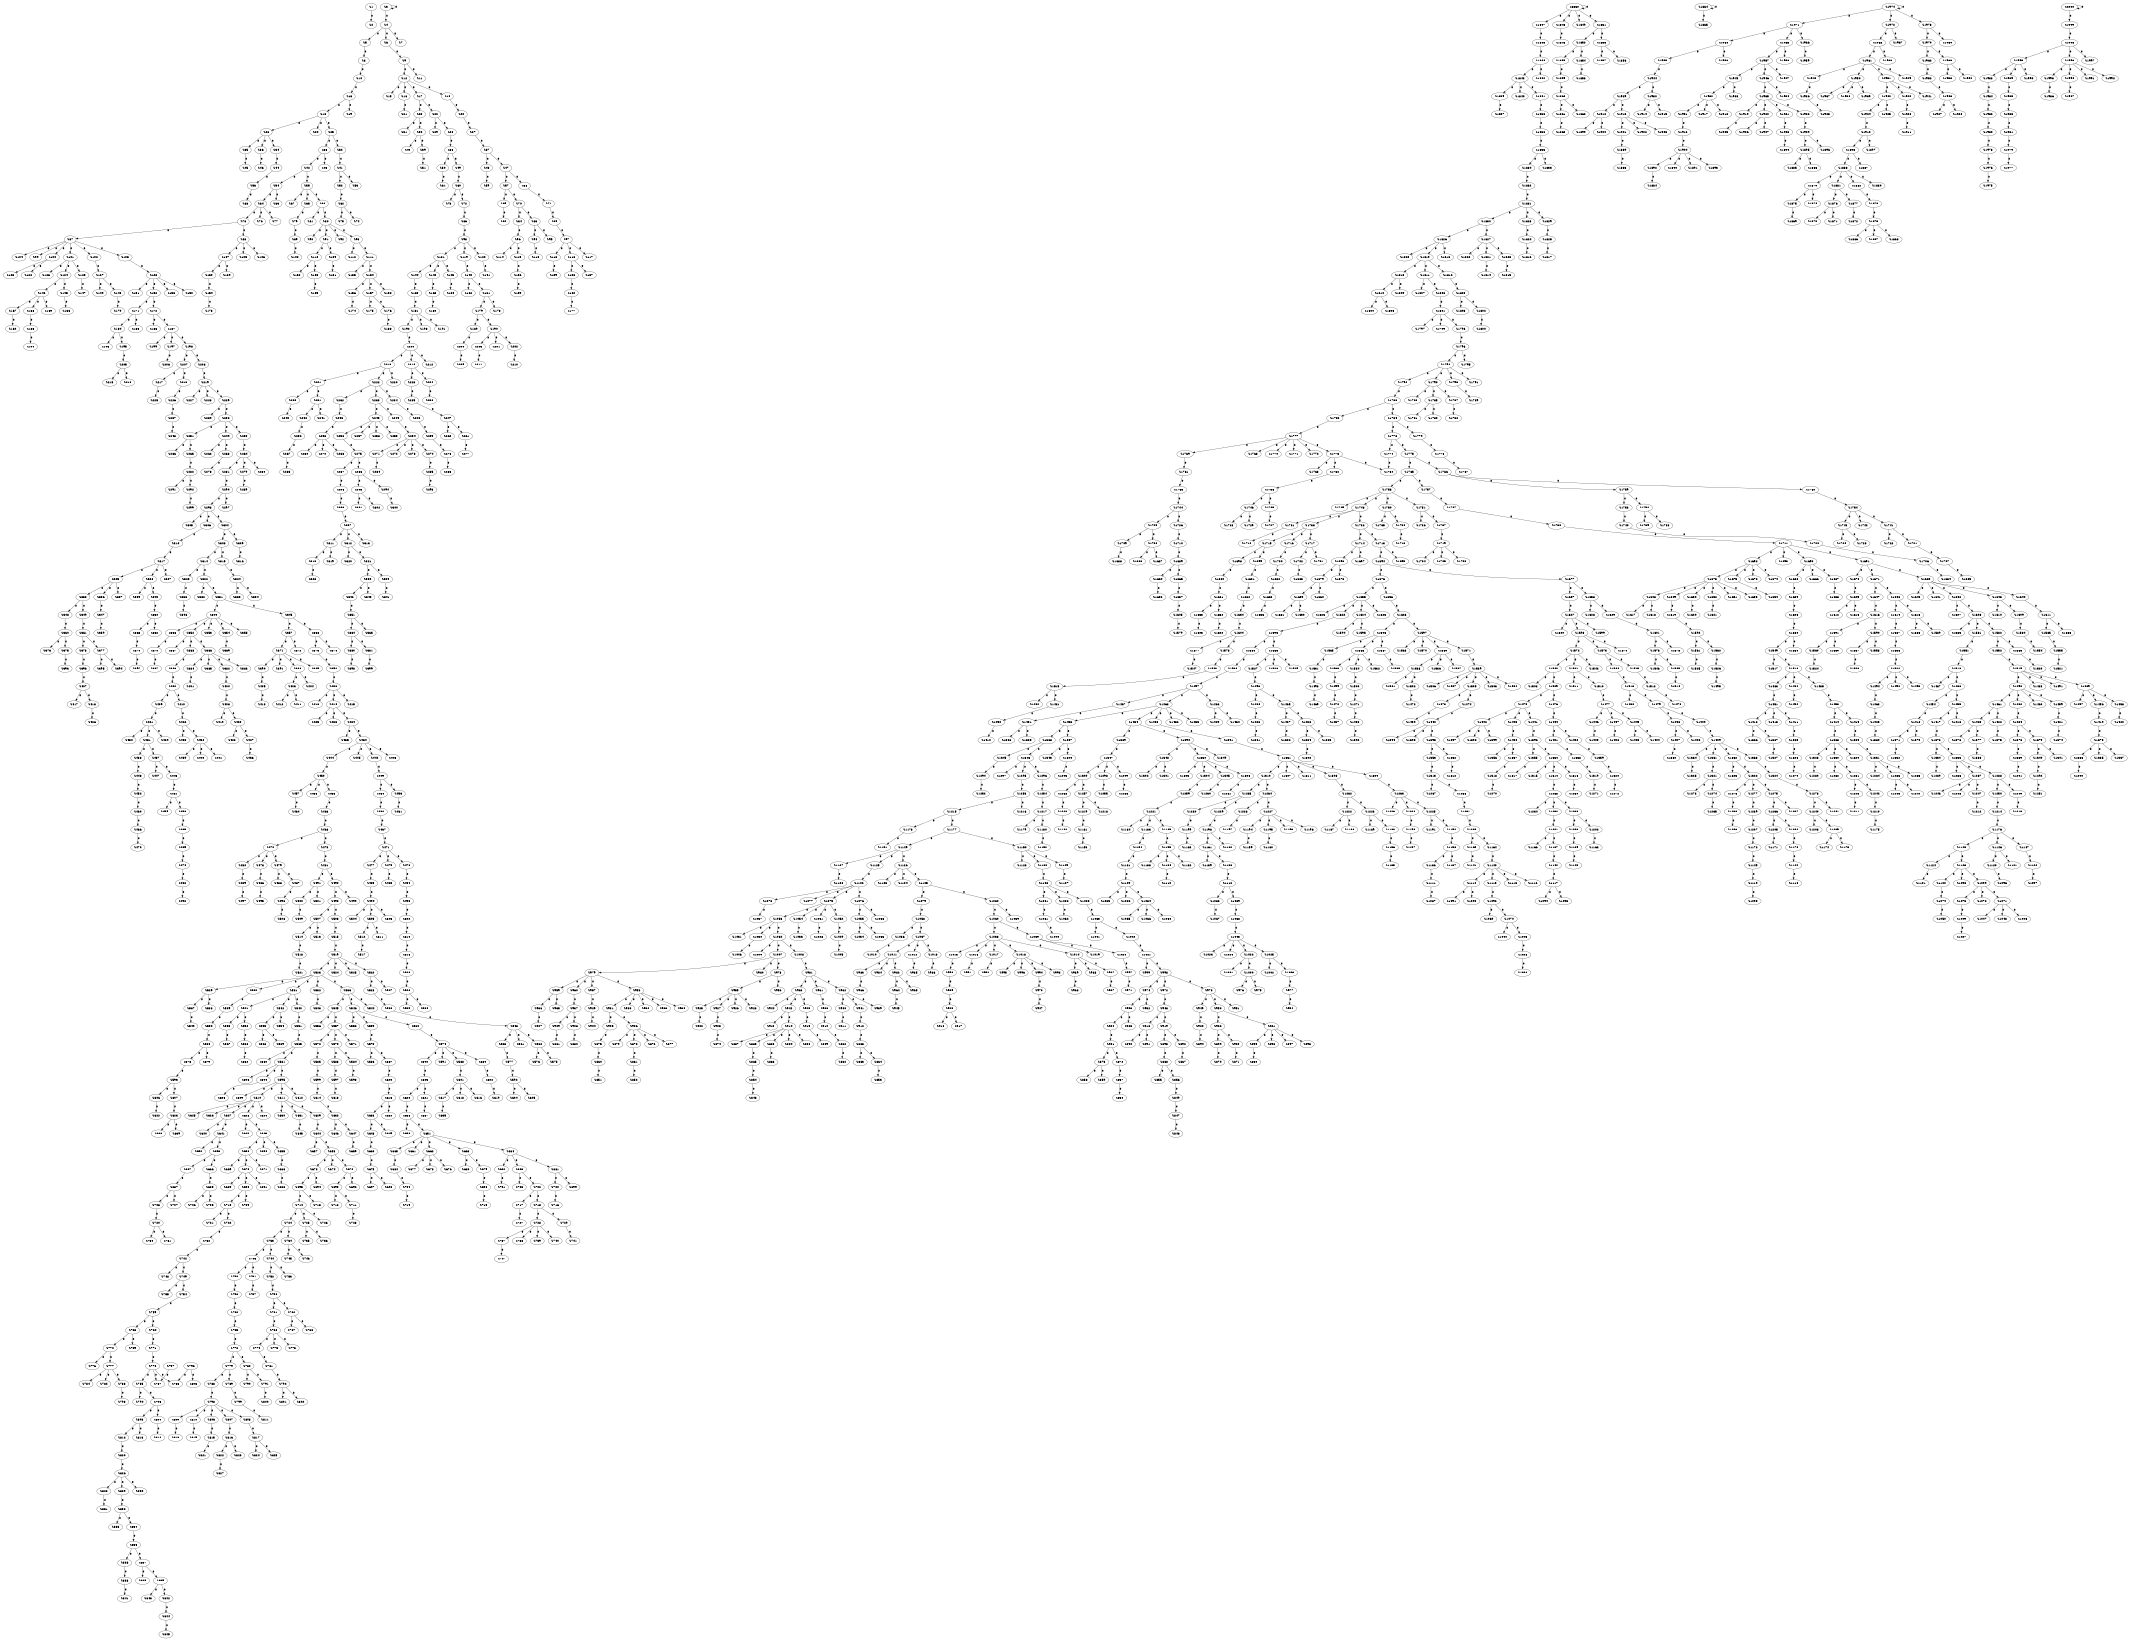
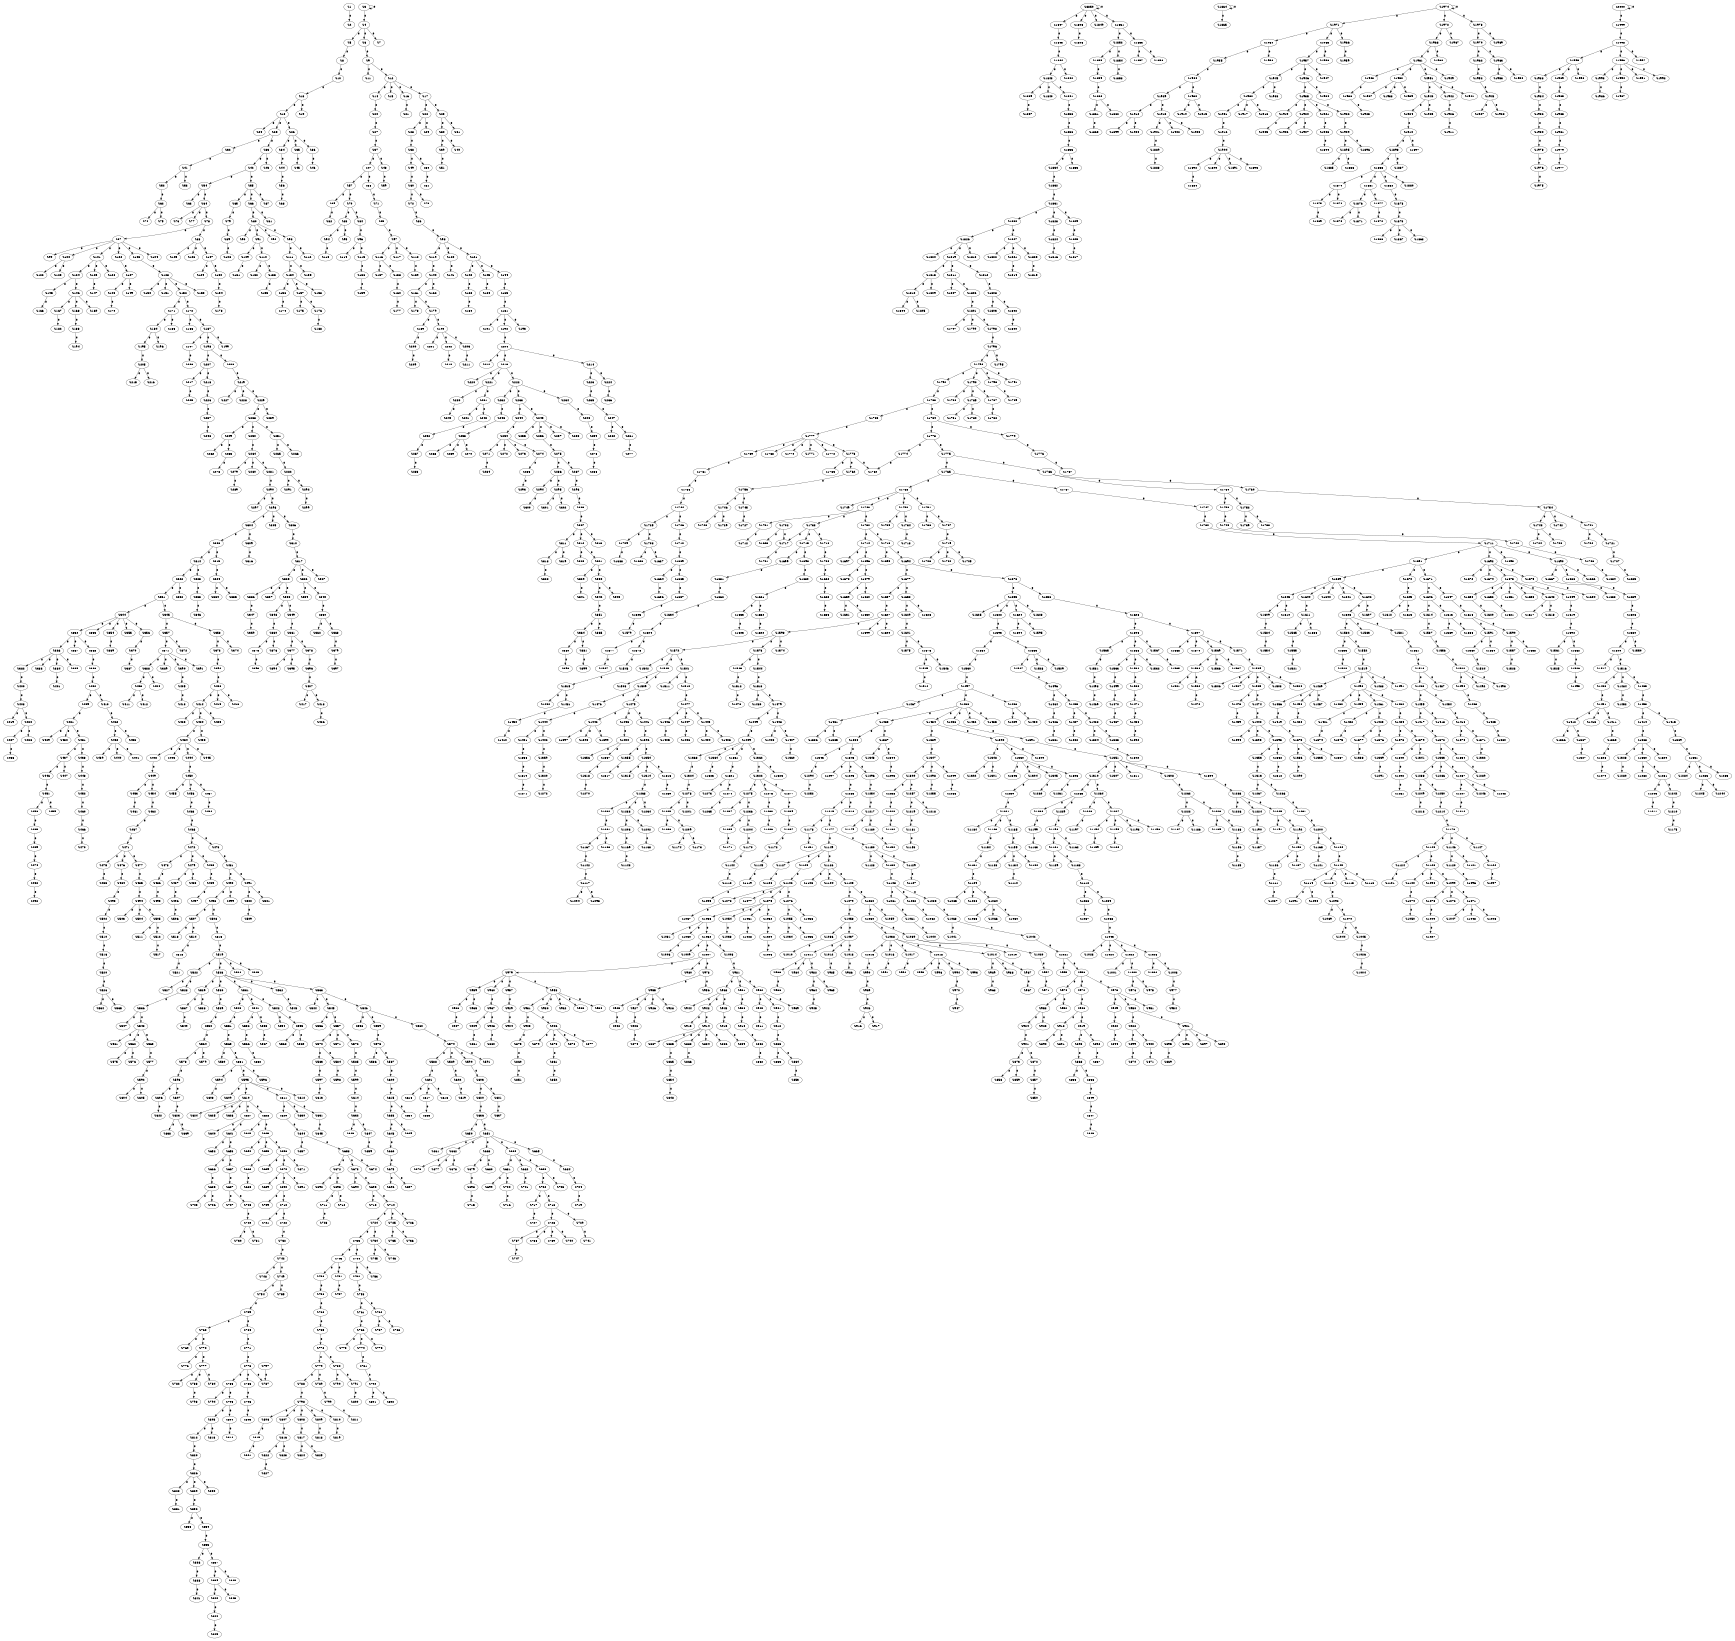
(1305, 552) -> (784, 534)
none -> (123, 1026)
(184, 1374) -> (247, 1392)
